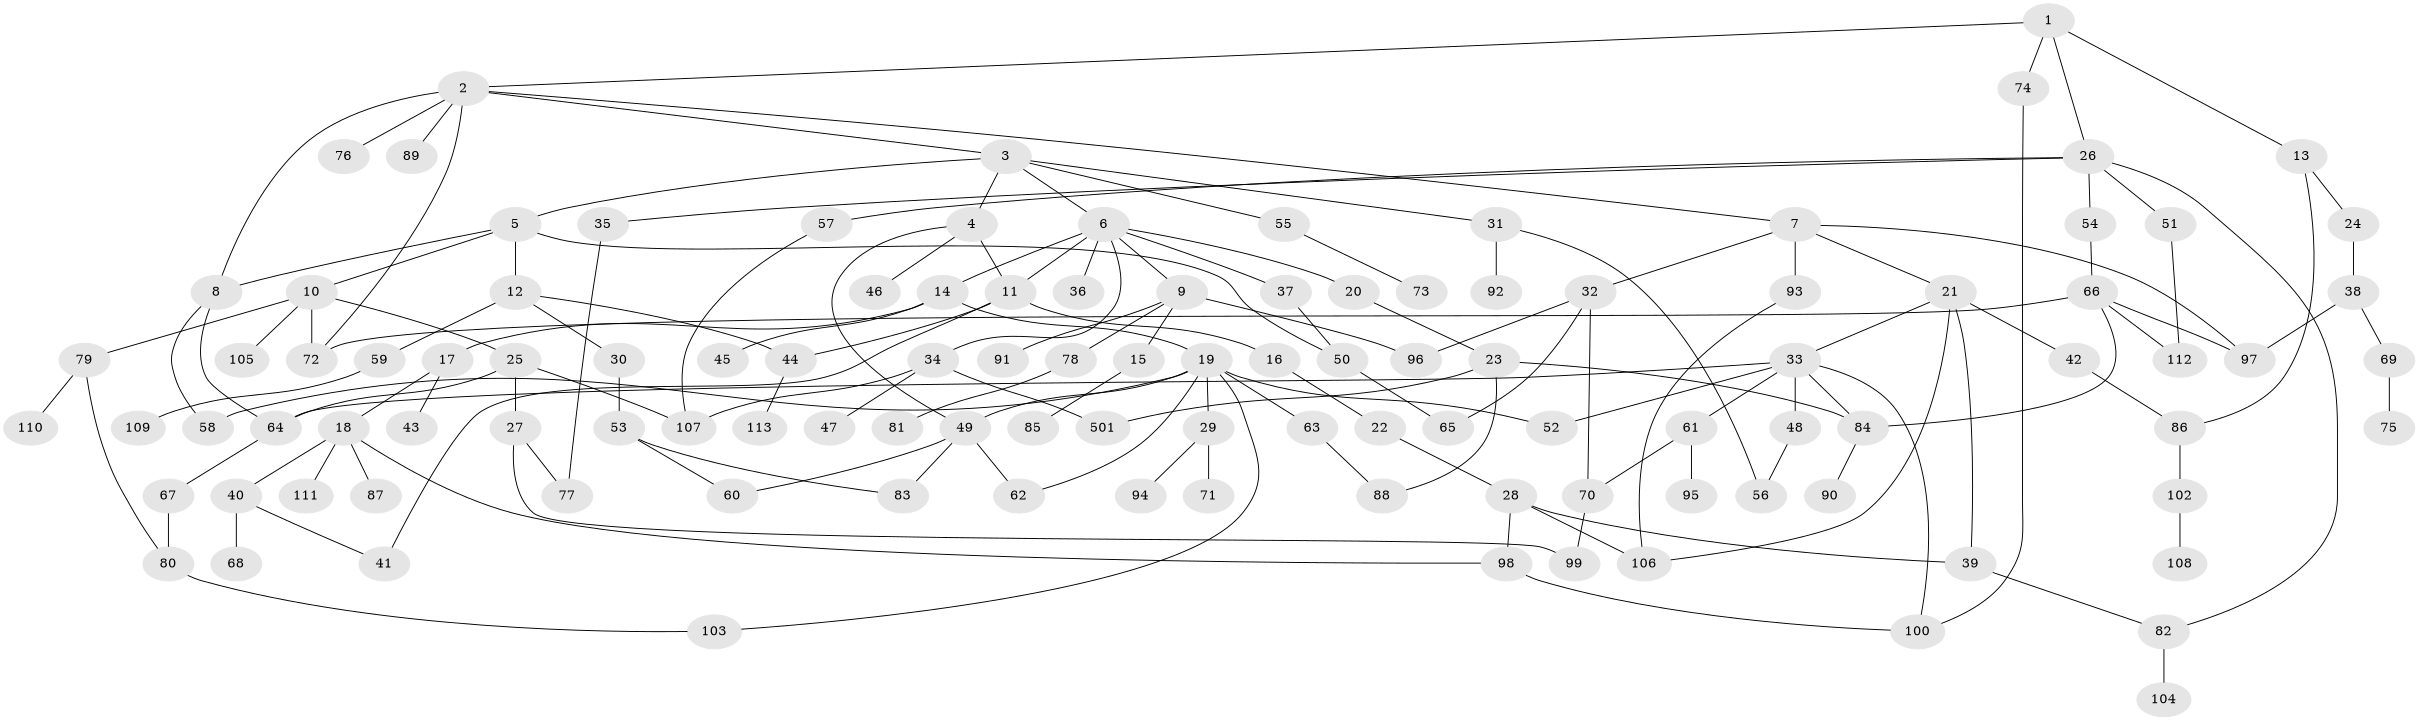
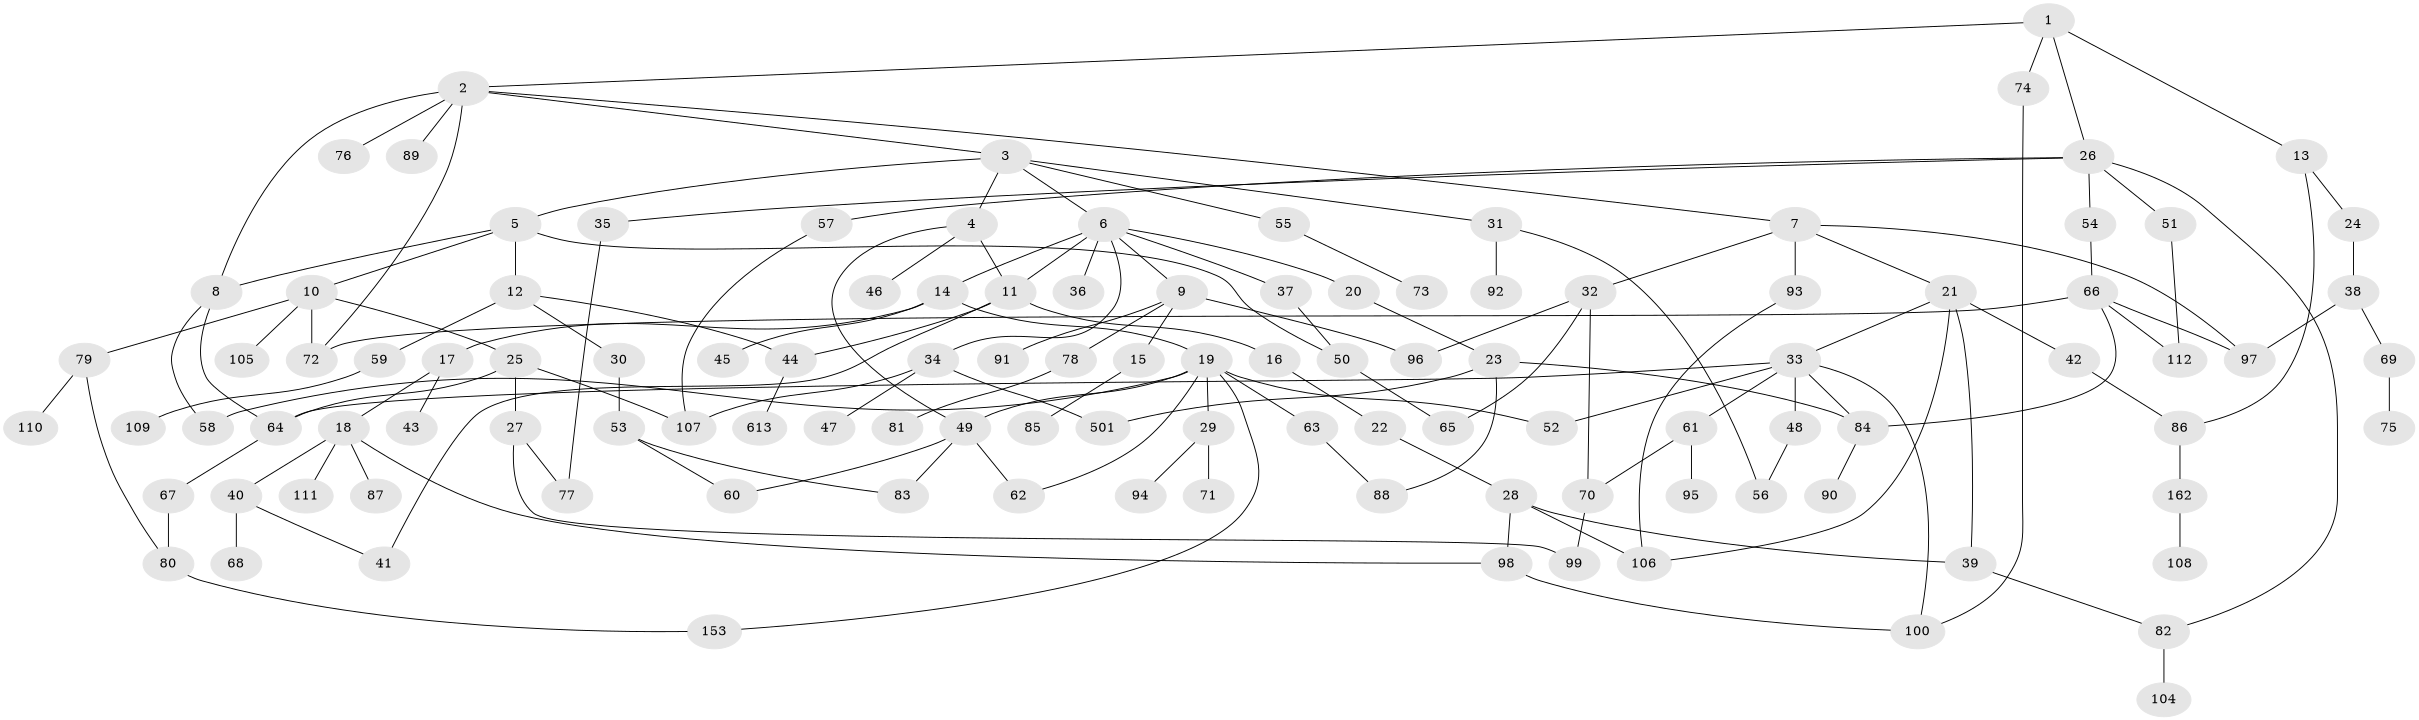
(760, 428) -> (760, 428)
(2180, 496) -> (2180, 496)
(714, 632) -> (714, 632)
